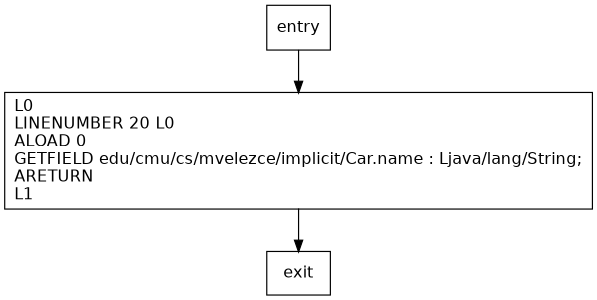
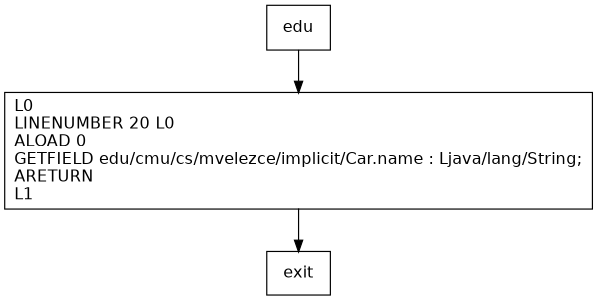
(299, 28) -> (299, 28)
